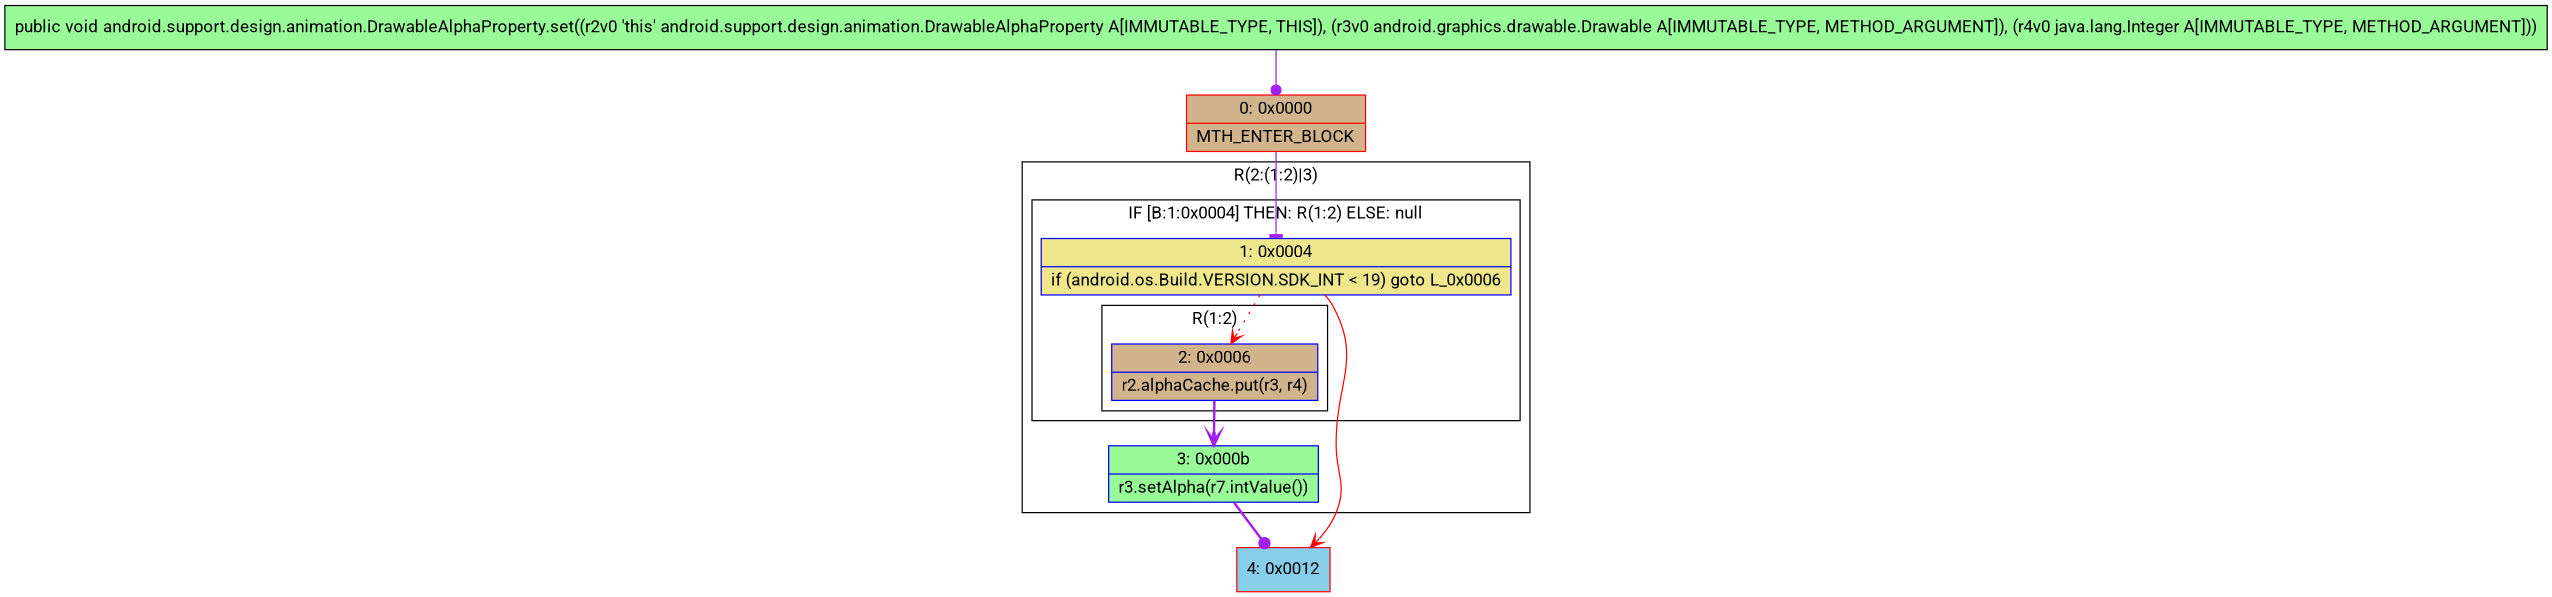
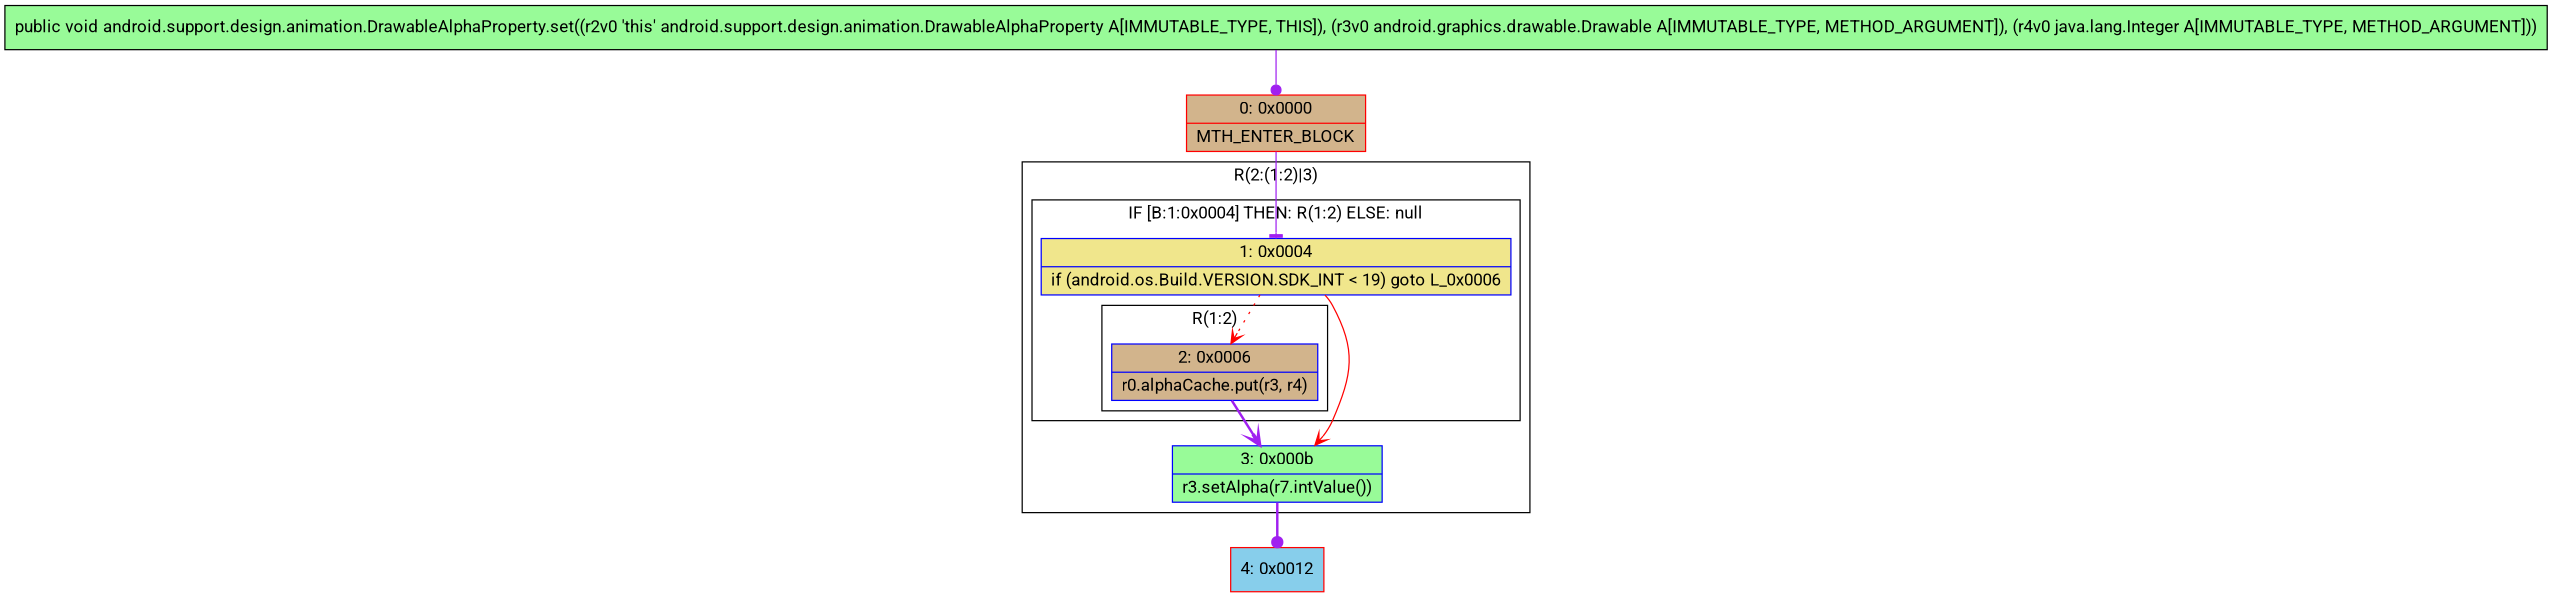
(1215, 386) -> (1215, 386)
(1339, 411) -> (1349, 365)
